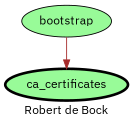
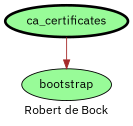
(67, 49) -> (67, 49)
